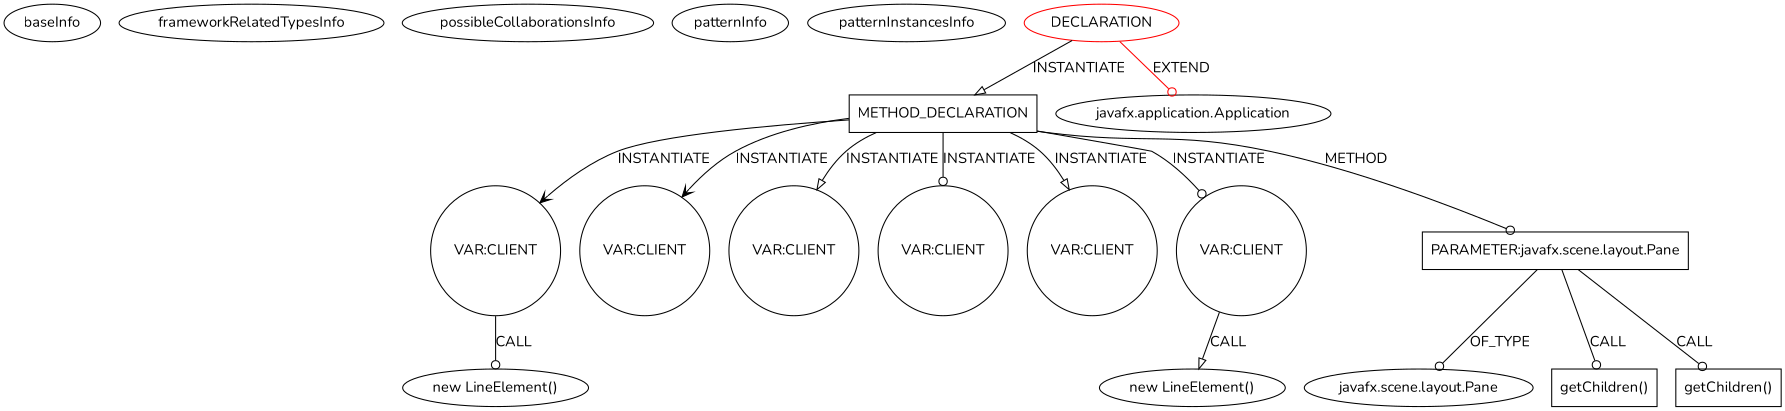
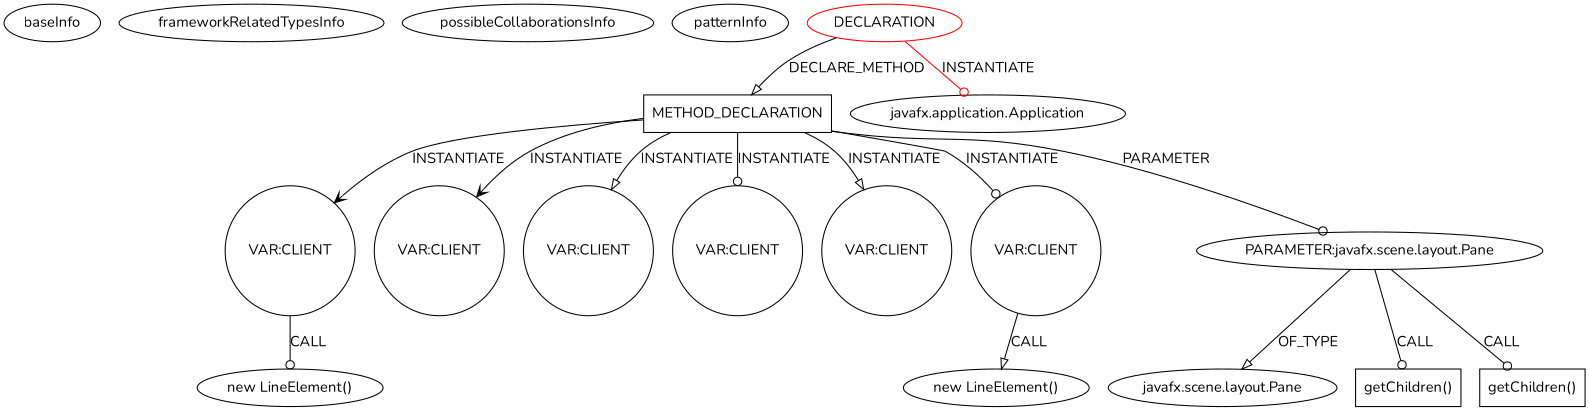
(907, 23) -> none
(1079, 68) -> (857, 68)
(1181, 68) -> (988, 68)
(1357, 159) -> (1166, 159)
(1555, 251) -> (1370, 251)
(1490, 316) -> (1300, 316)
